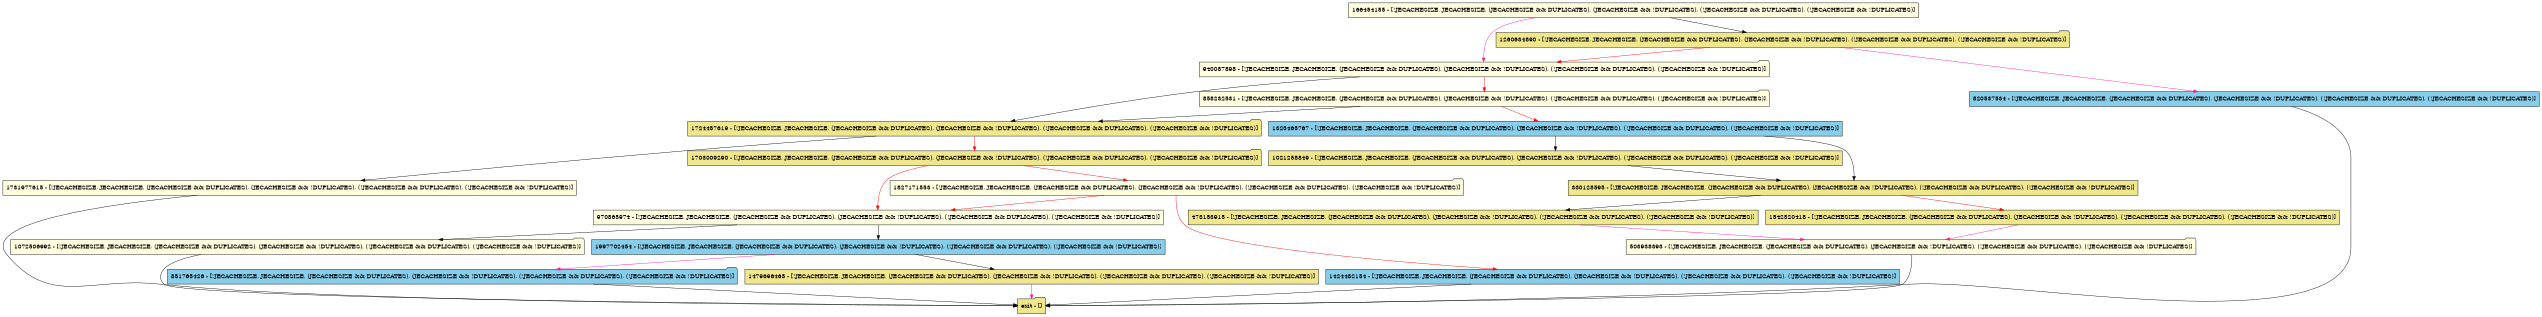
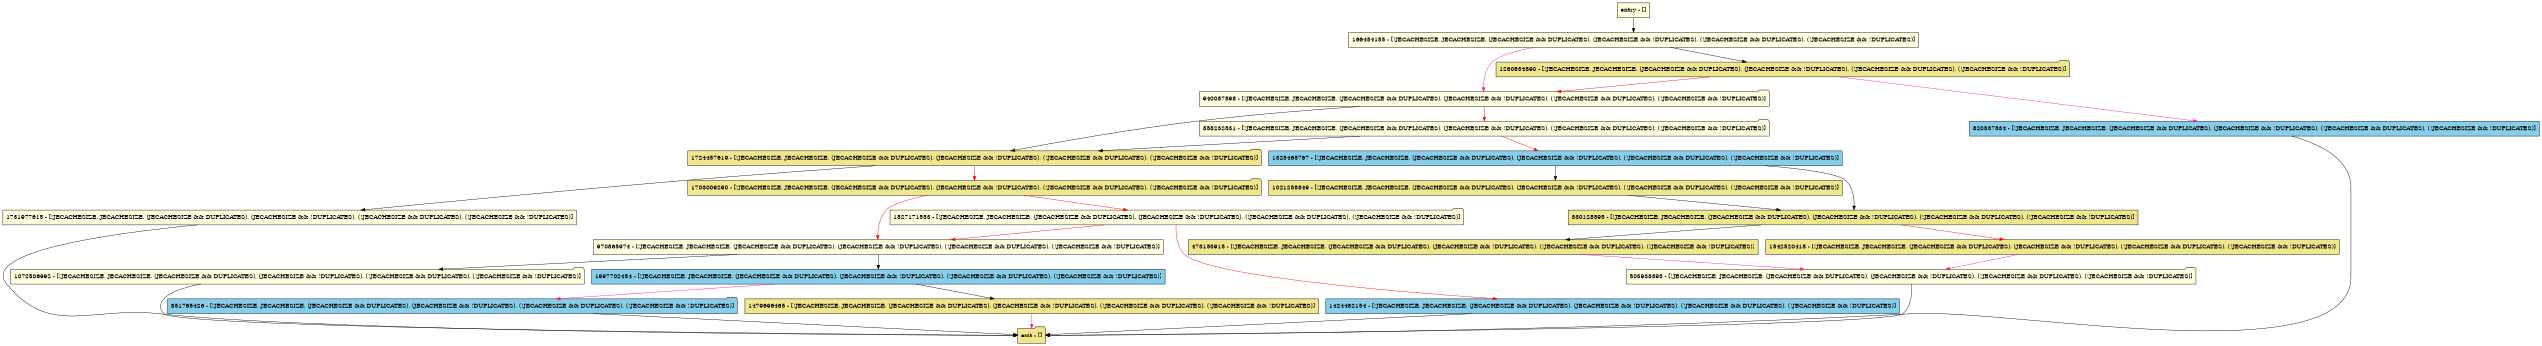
none -> (1634, 10)
